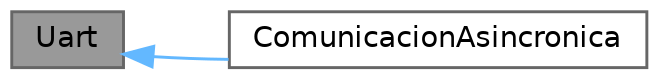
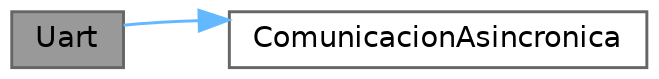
(191, 58) -> (161, 22)
